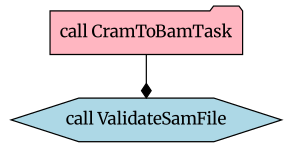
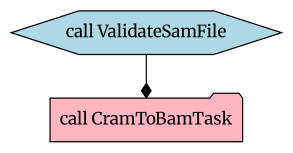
(146, 69) -> (146, 69)
